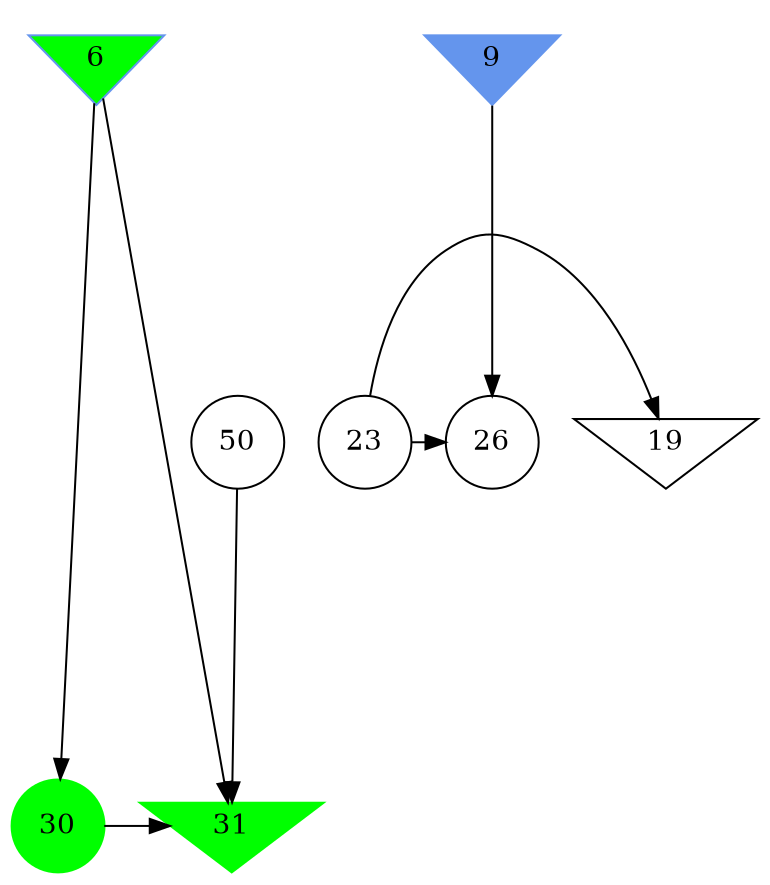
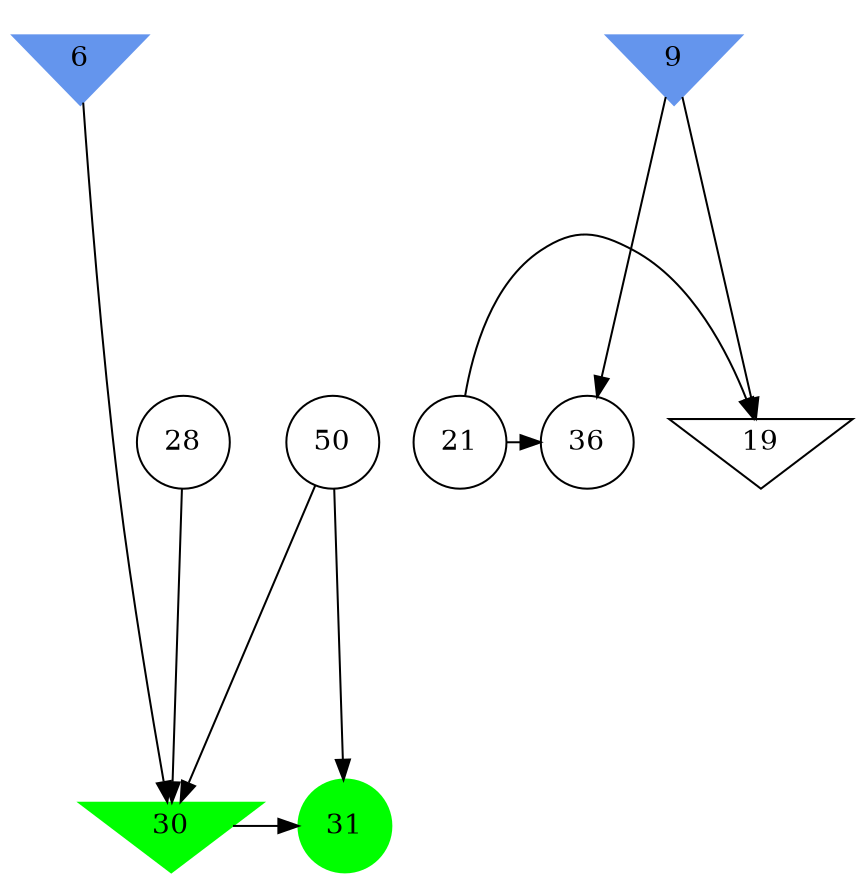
(96, 59) -> (80, 59)
none -> (717, 247)
(164, 440) -> none
none -> (183, 442)
(365, 442) -> (460, 442)
(492, 442) -> (587, 442)
none -> (252, 634)
(58, 826) -> (171, 826)
(232, 826) -> (345, 826)
